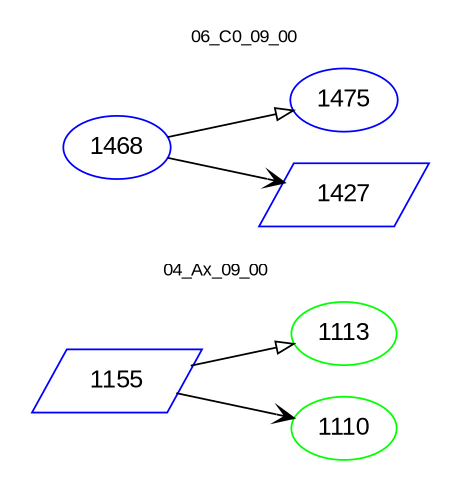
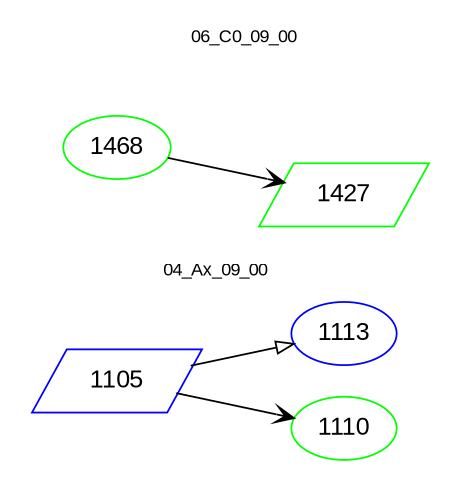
(344, 100) -> none
(117, 147) -> (117, 147)
(344, 195) -> (344, 195)
(344, 334) -> (344, 334)
(117, 381) -> (117, 381)
